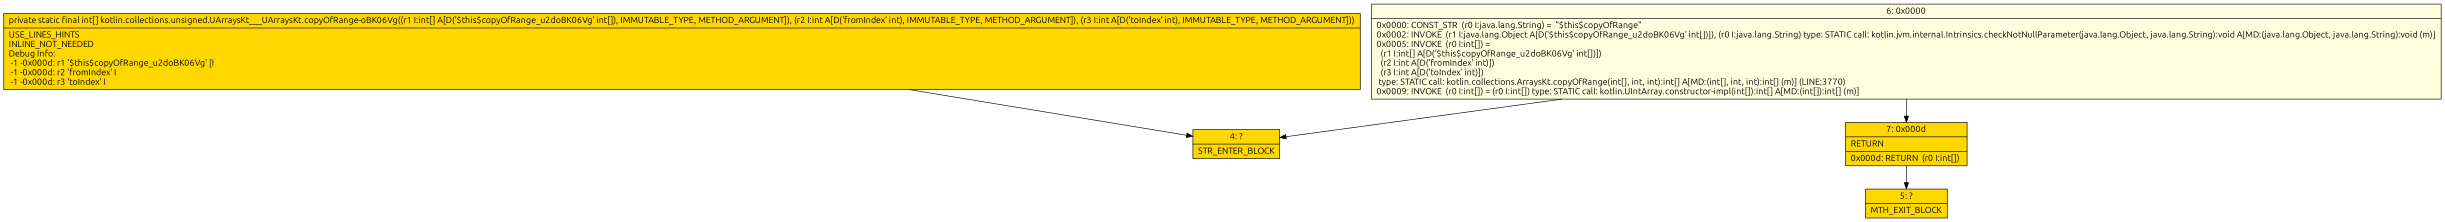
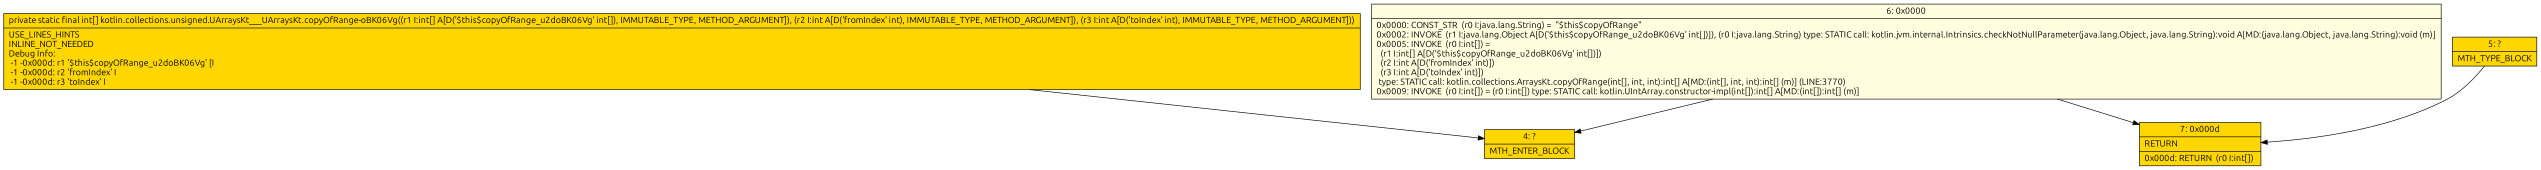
(1236, 151) -> (1530, 151)
(1906, 174) -> (2384, 123)
(1906, 210) -> (2495, 59)
